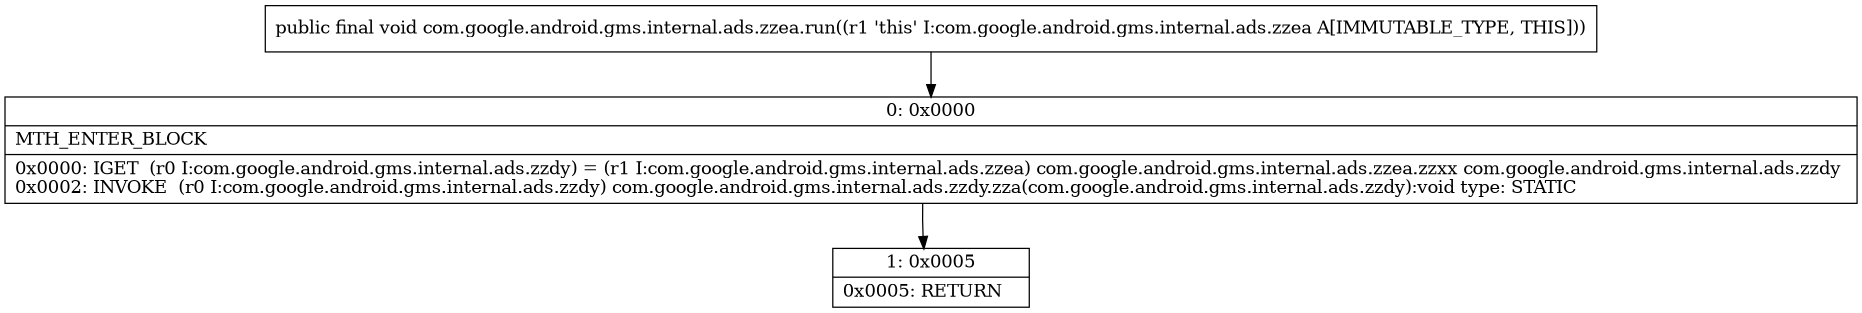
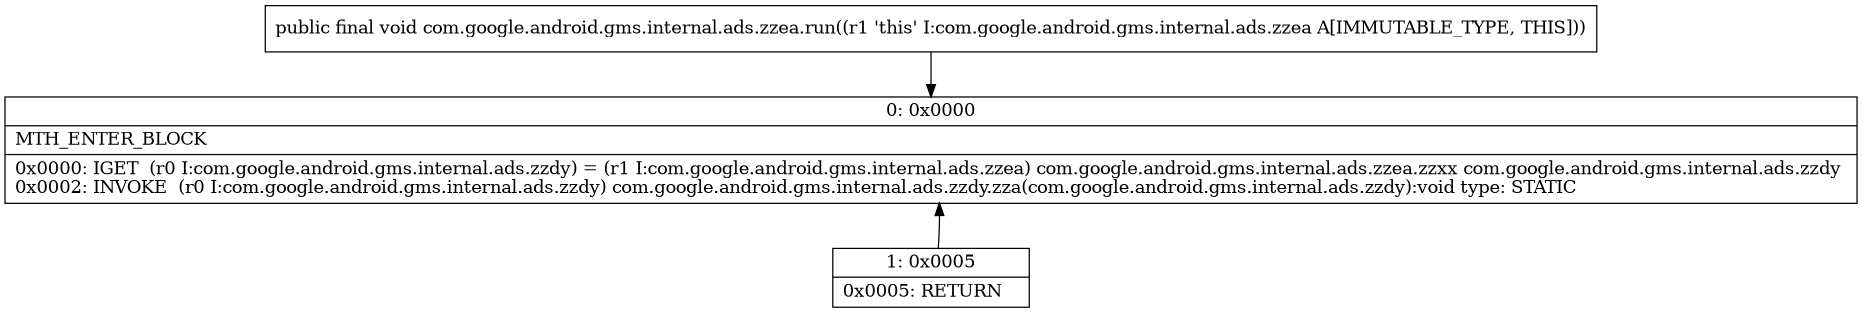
(923, 220) -> (939, 232)
